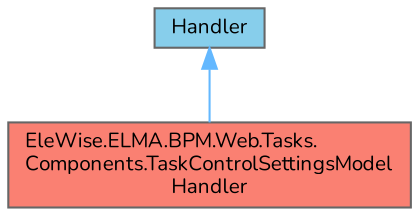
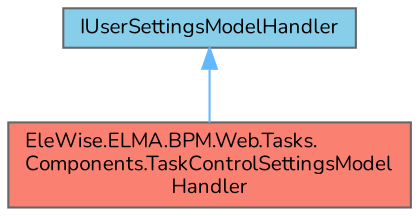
(210, 28) -> (210, 28)
